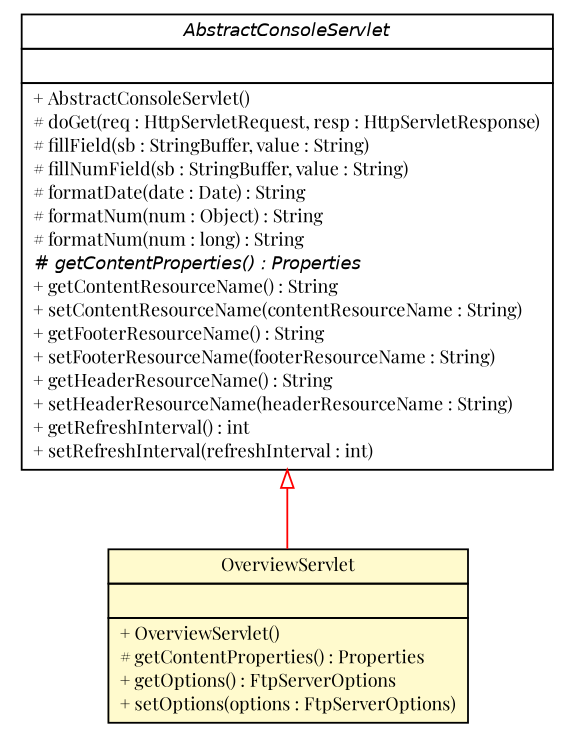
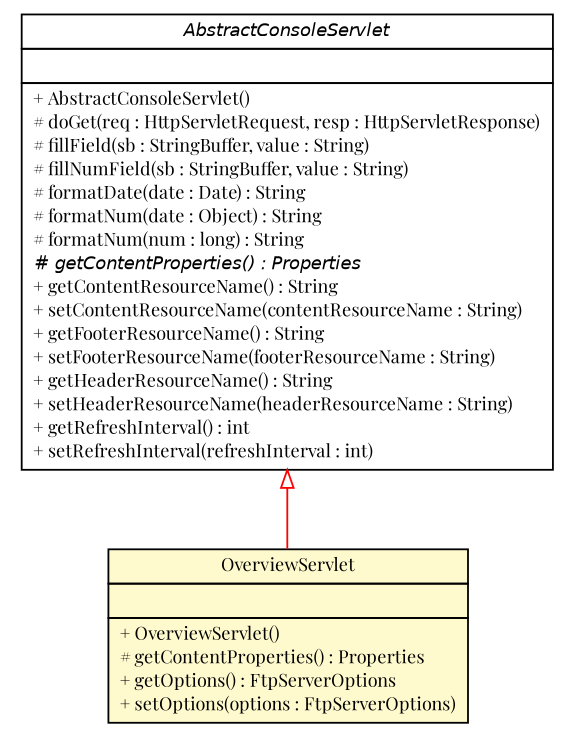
(179, 217) -> (178, 217)
